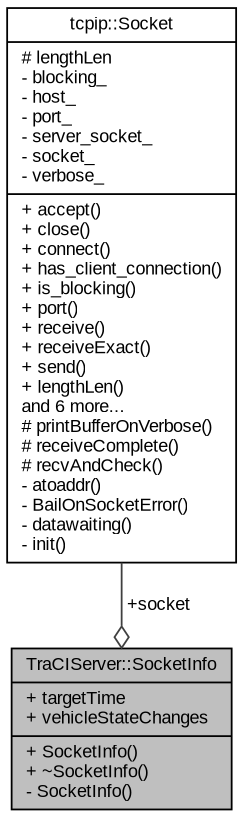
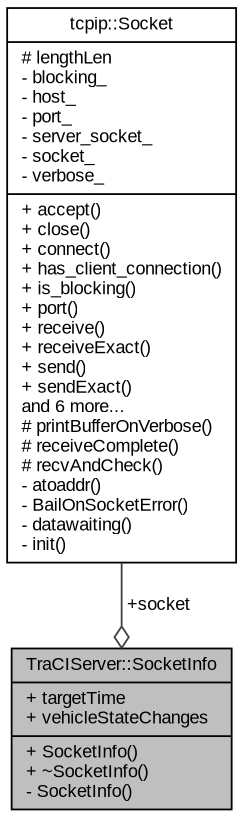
(73, 387) -> (77, 387)
